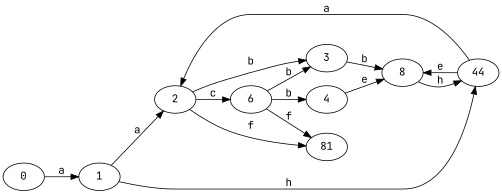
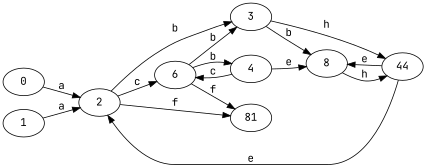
(327, 9) -> (251, 159)
none -> (218, 77)
(58, 177) -> (58, 91)
(324, 189) -> (326, 35)
